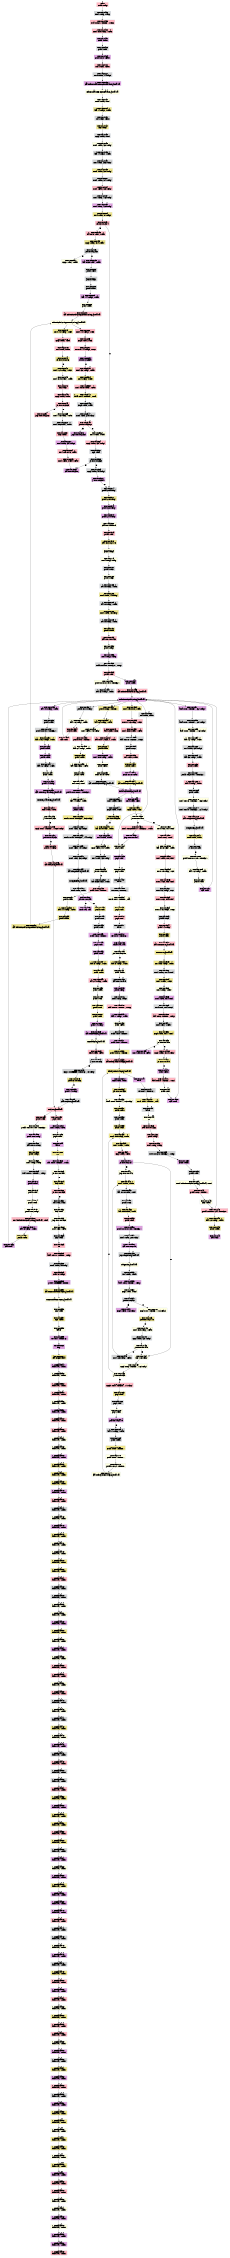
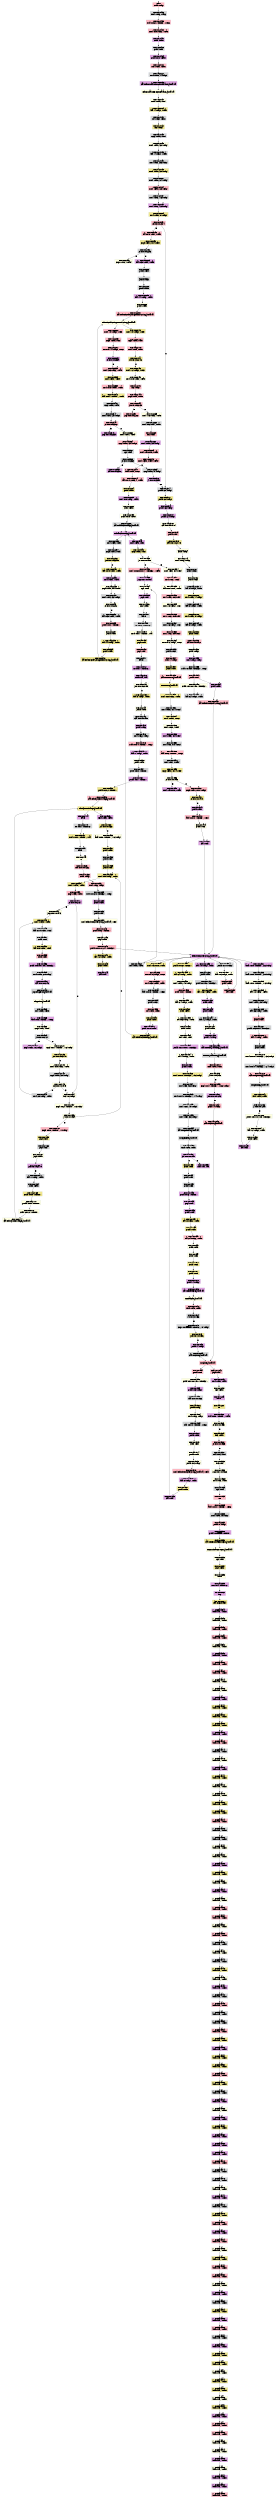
(70, 465) -> (141, 465)
